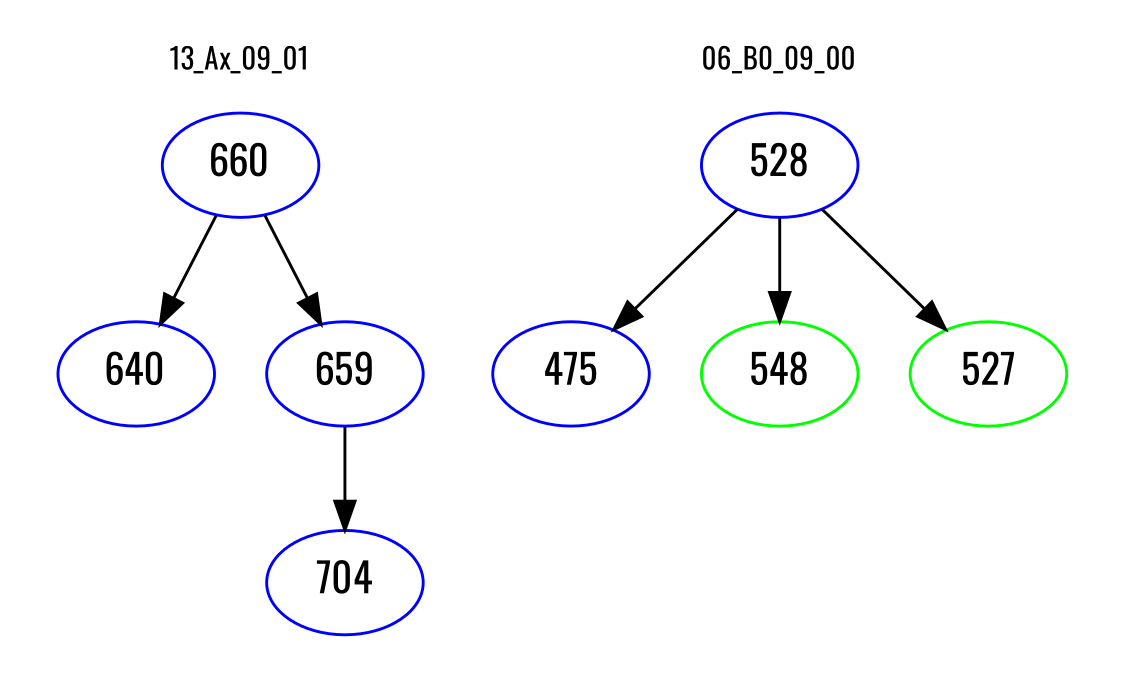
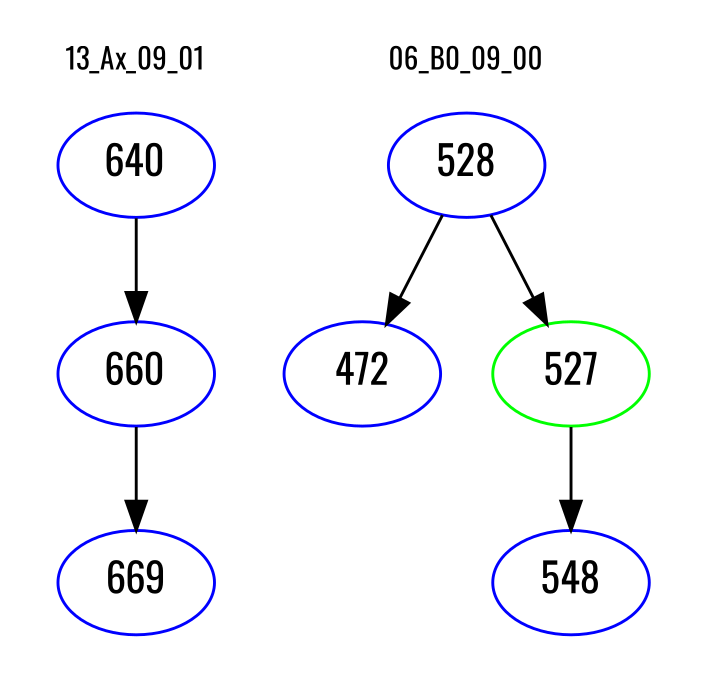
(780, 255) -> (571, 464)
(195, 257) -> (136, 255)
(345, 374) -> (136, 583)
(571, 374) -> (362, 374)
(780, 374) -> (571, 583)
(345, 583) -> none
